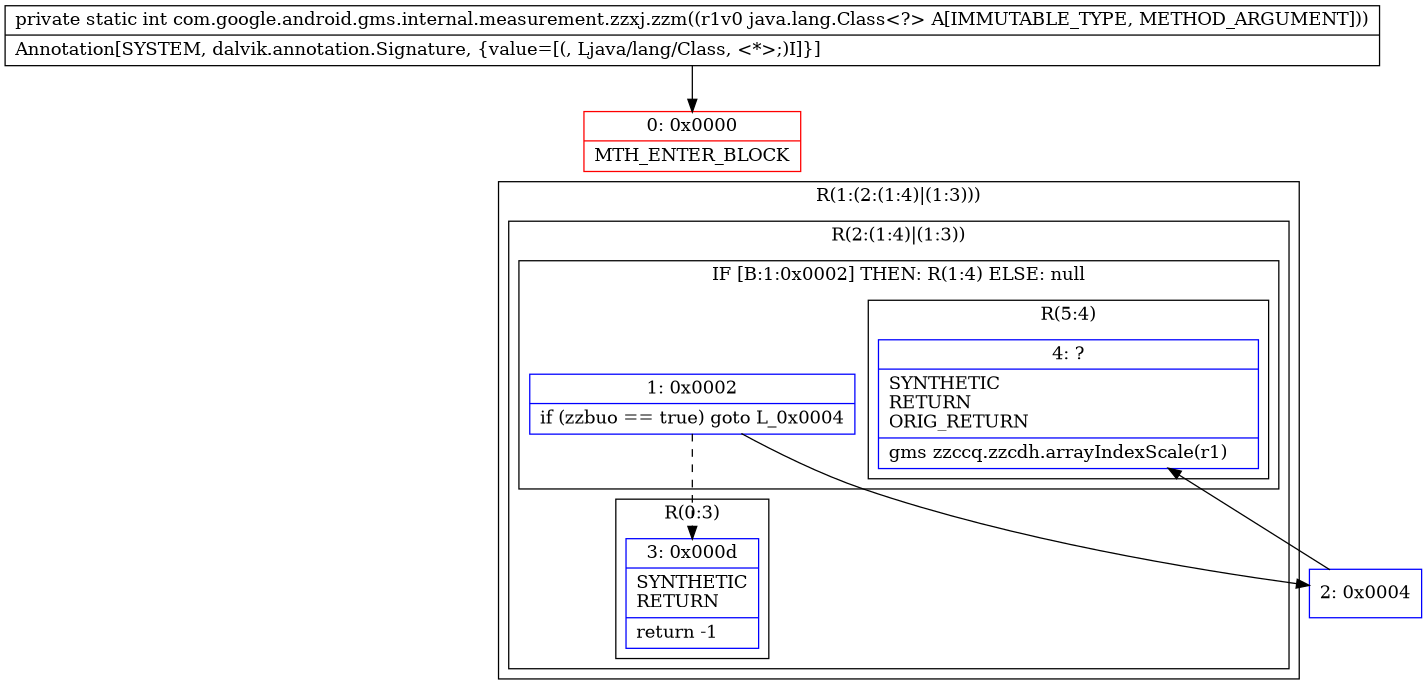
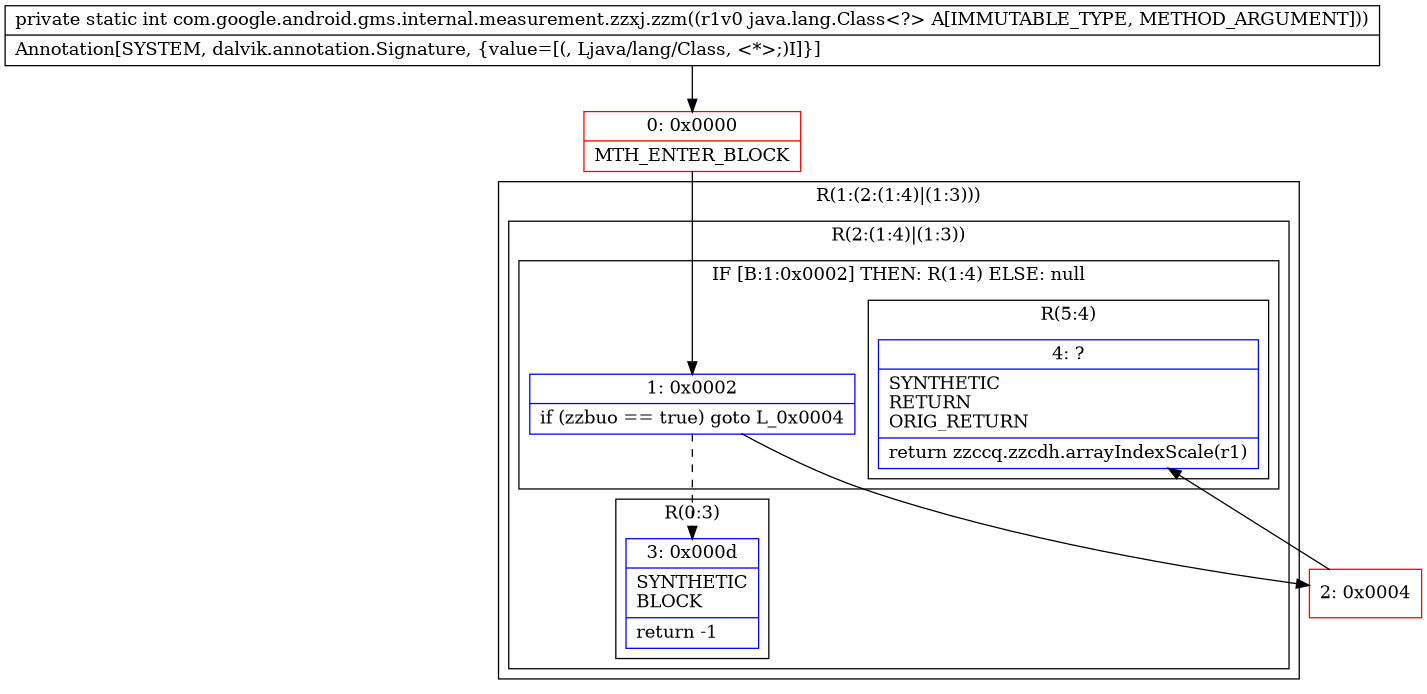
none -> (692, 271)
(1058, 453) -> (1068, 453)
(1366, 594) -> (1366, 594)
(678, 602) -> (669, 602)
